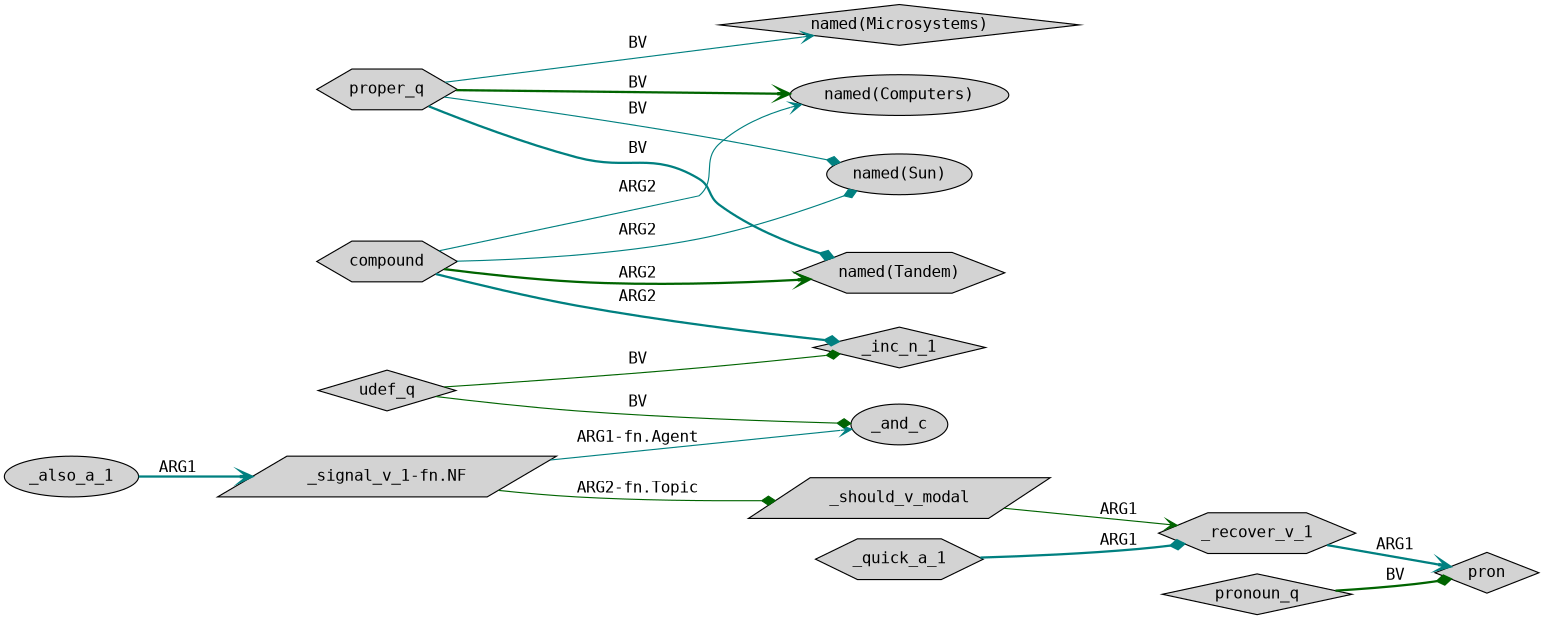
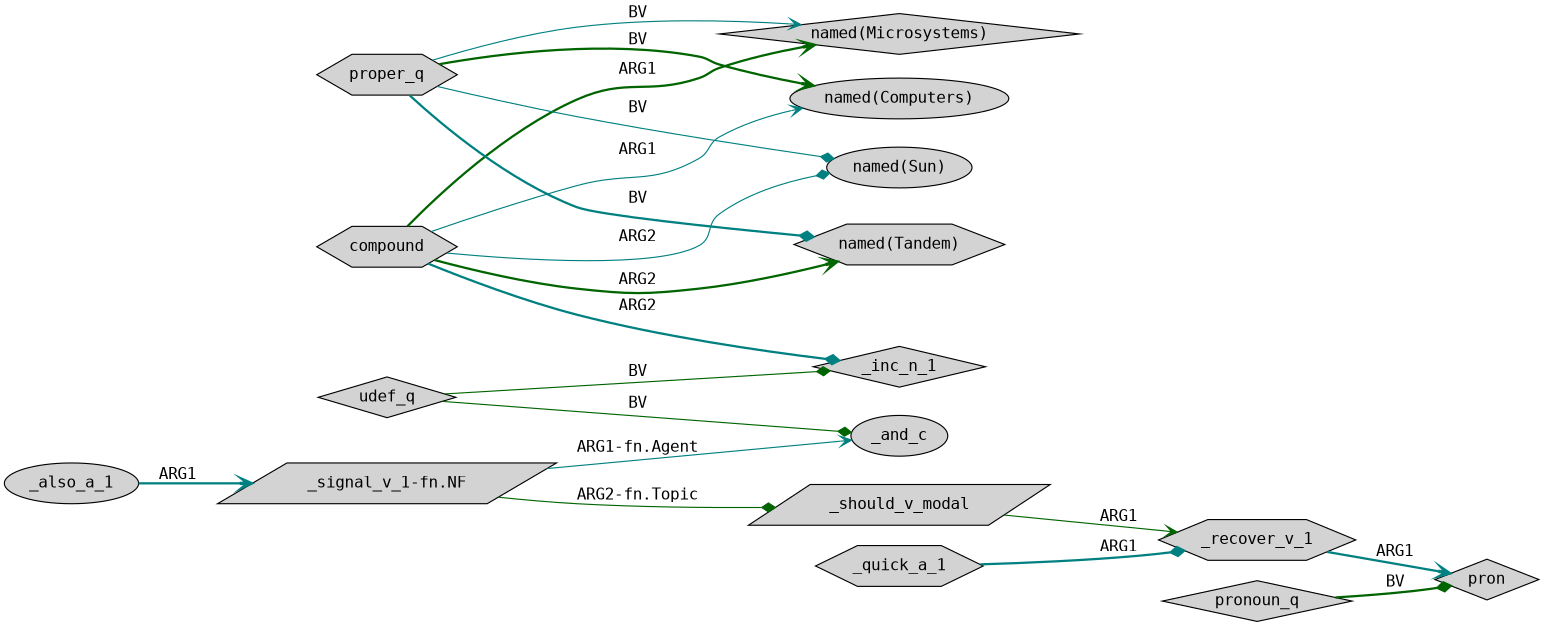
none -> (587, 96)
(638, 187) -> (638, 150)
